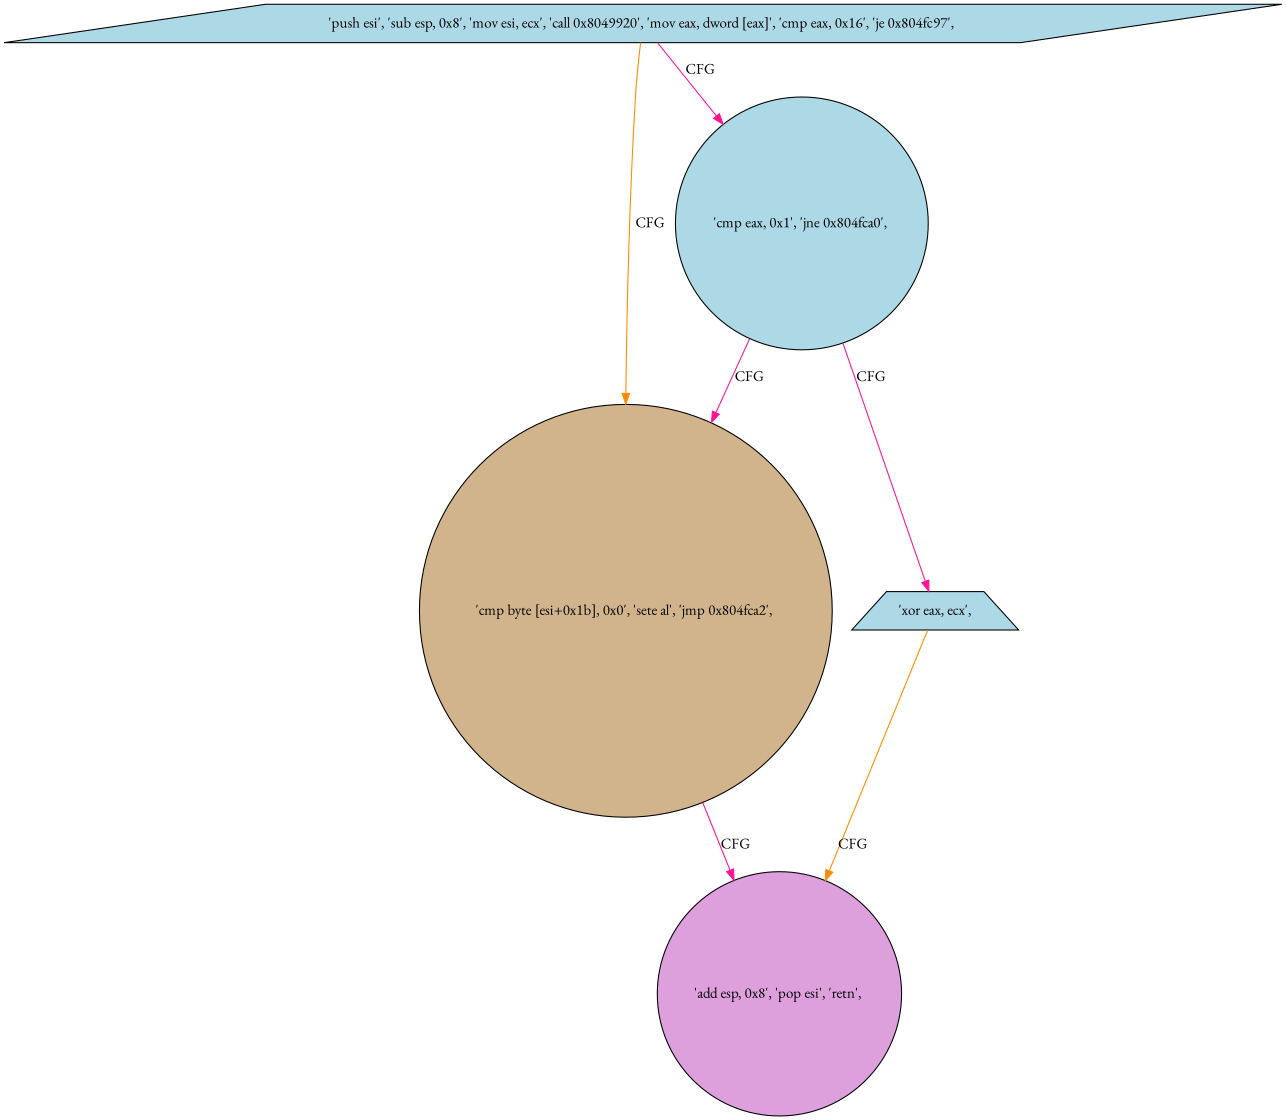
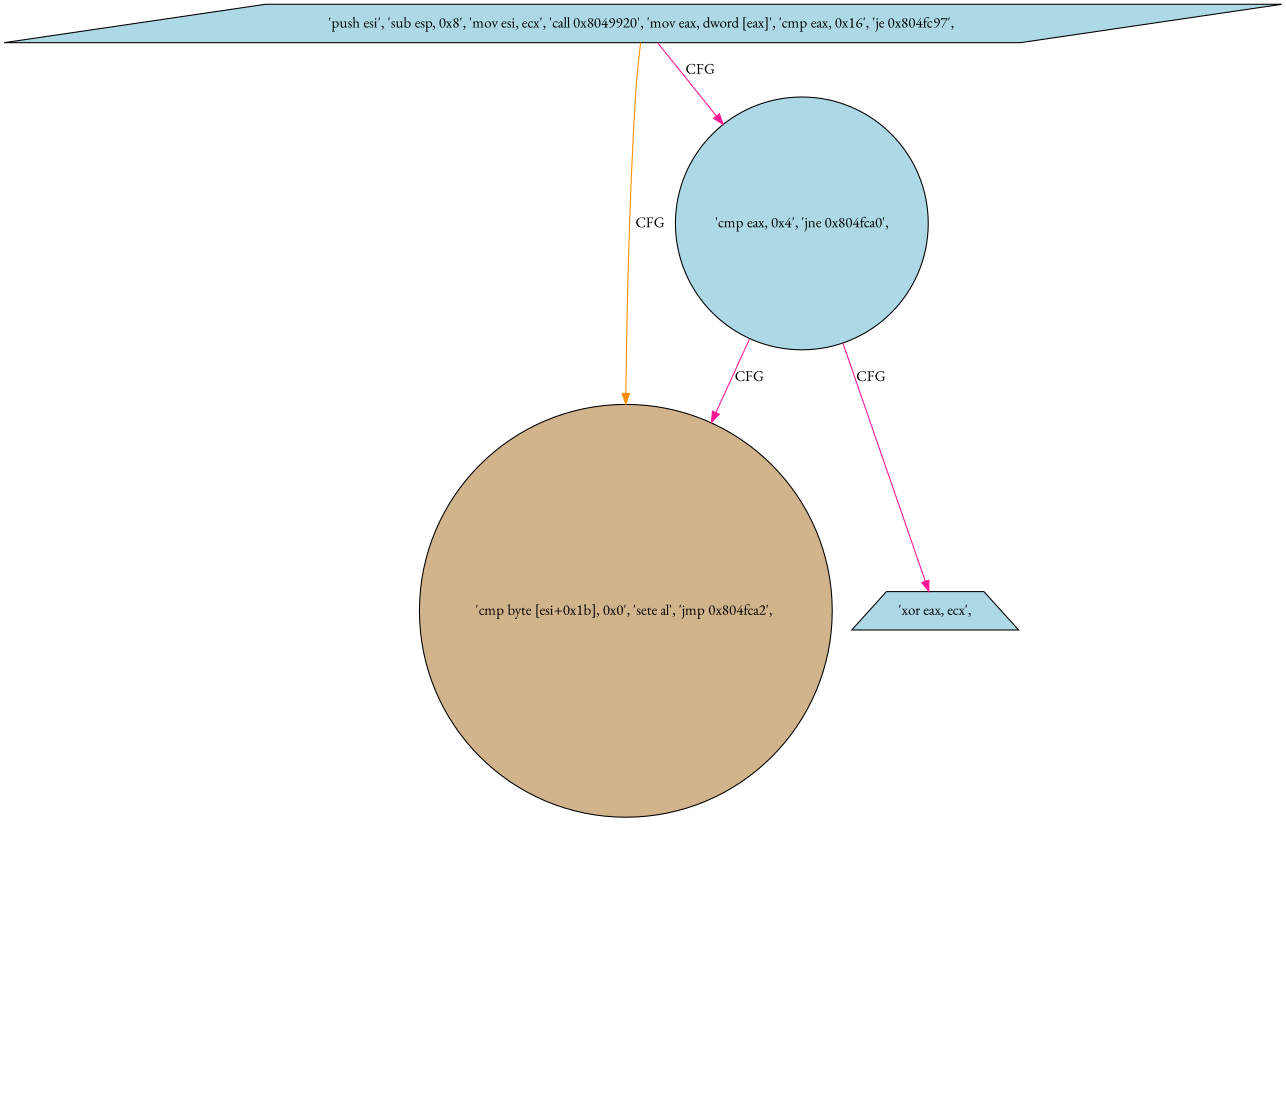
(802, 223) -> (802, 223)
(779, 994) -> none
